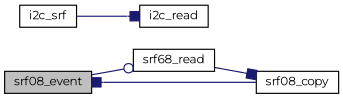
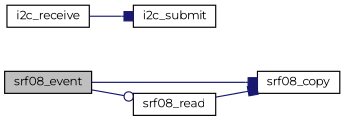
(48, 16) -> (48, 16)
(174, 16) -> (175, 16)
(174, 60) -> (175, 104)
(180, 82) -> (169, 82)
